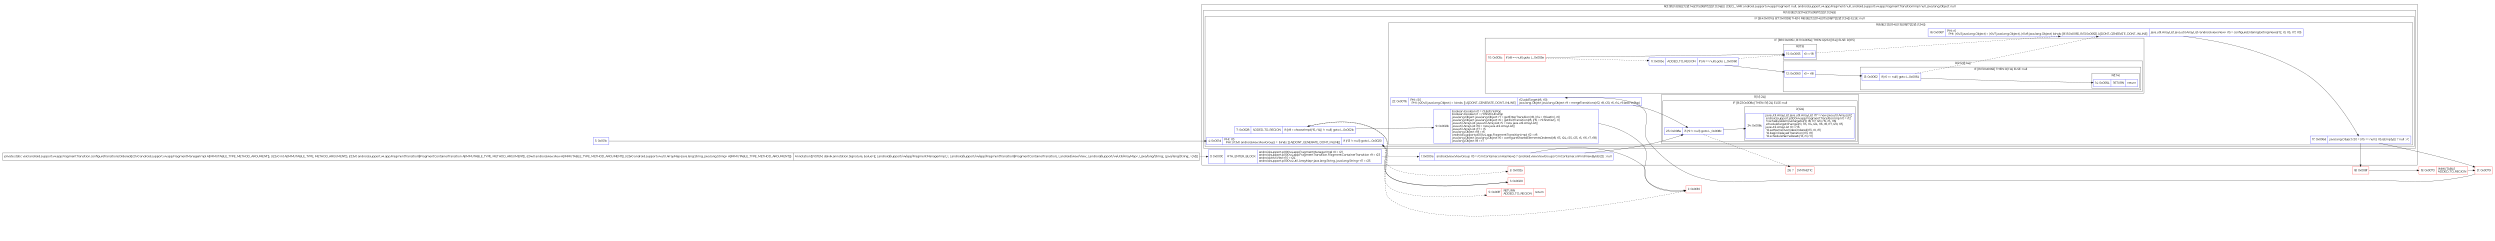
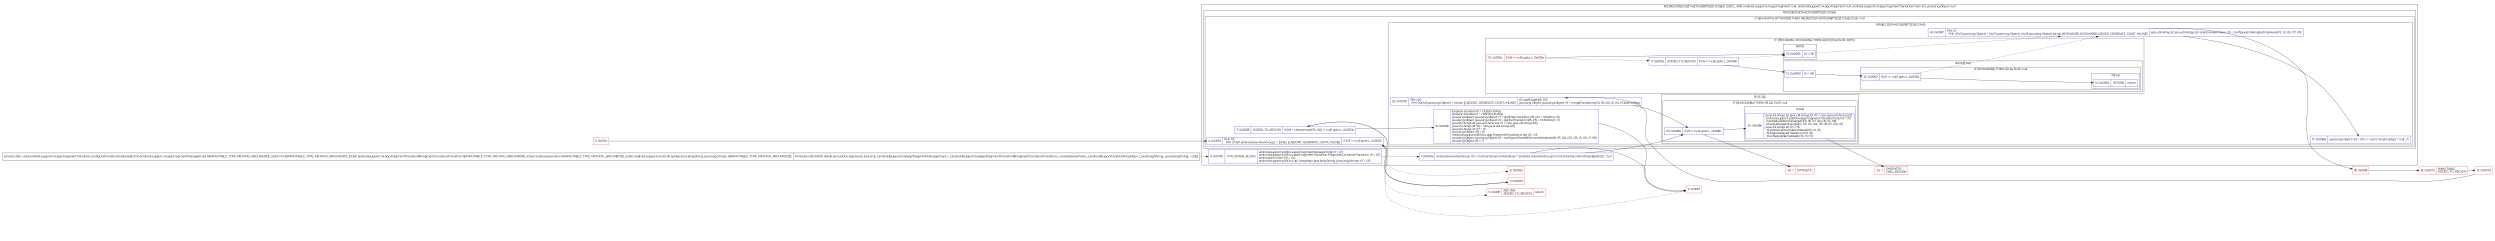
(601, 141) -> (601, 141)
(1746, 150) -> (1746, 150)
(2361, 154) -> (2288, 58)
(2426, 154) -> none
none -> (1891, 171)
